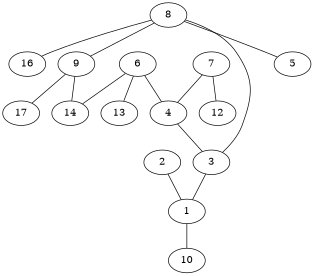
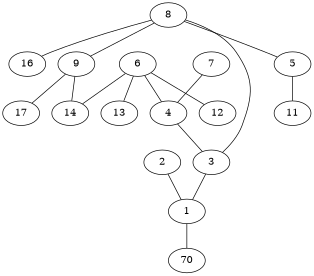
(214, 89) -> (178, 89)
none -> (293, 113)
(187, 261) -> (187, 261)
